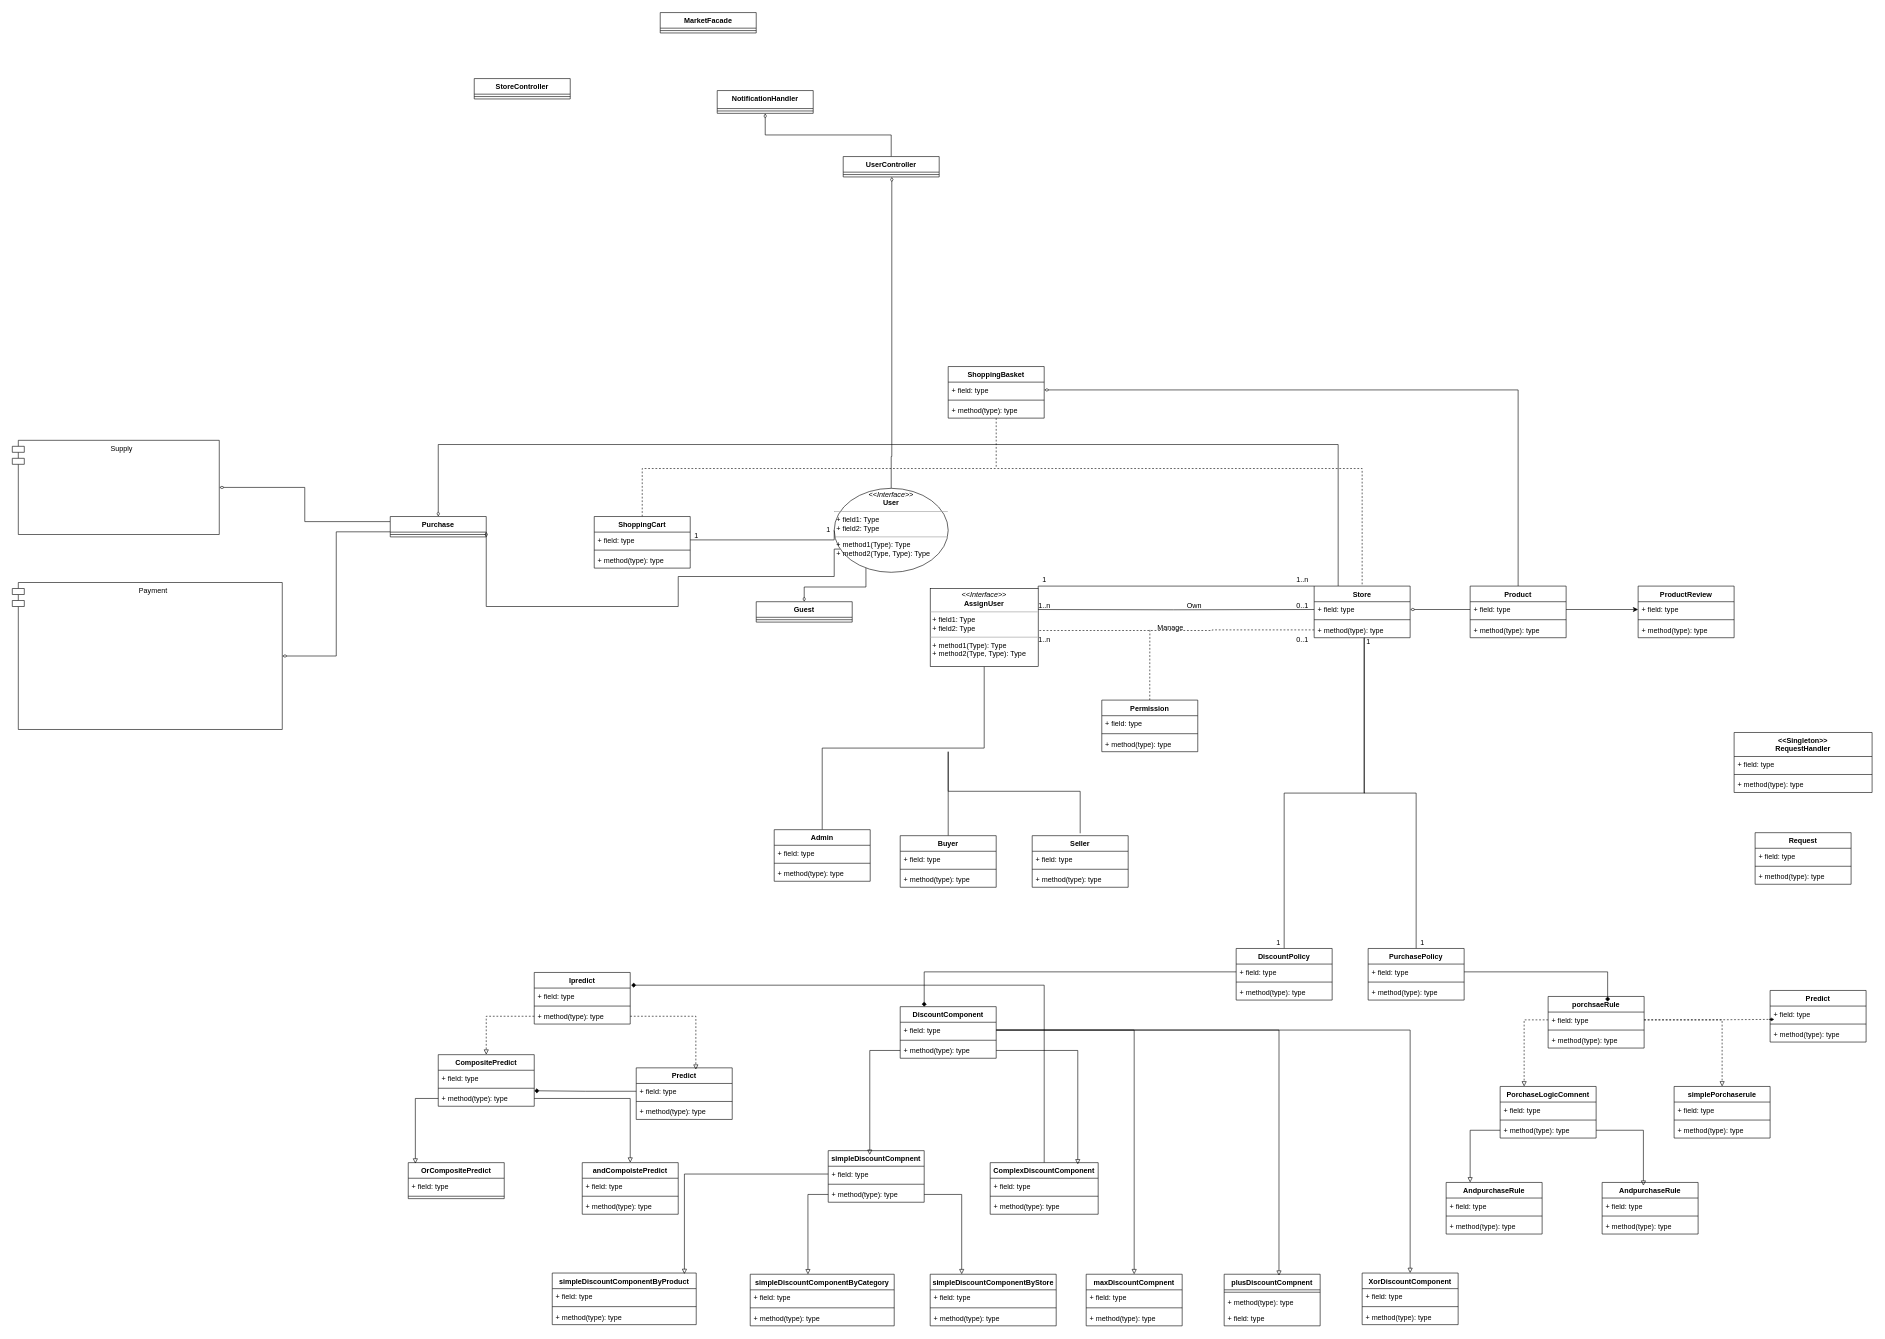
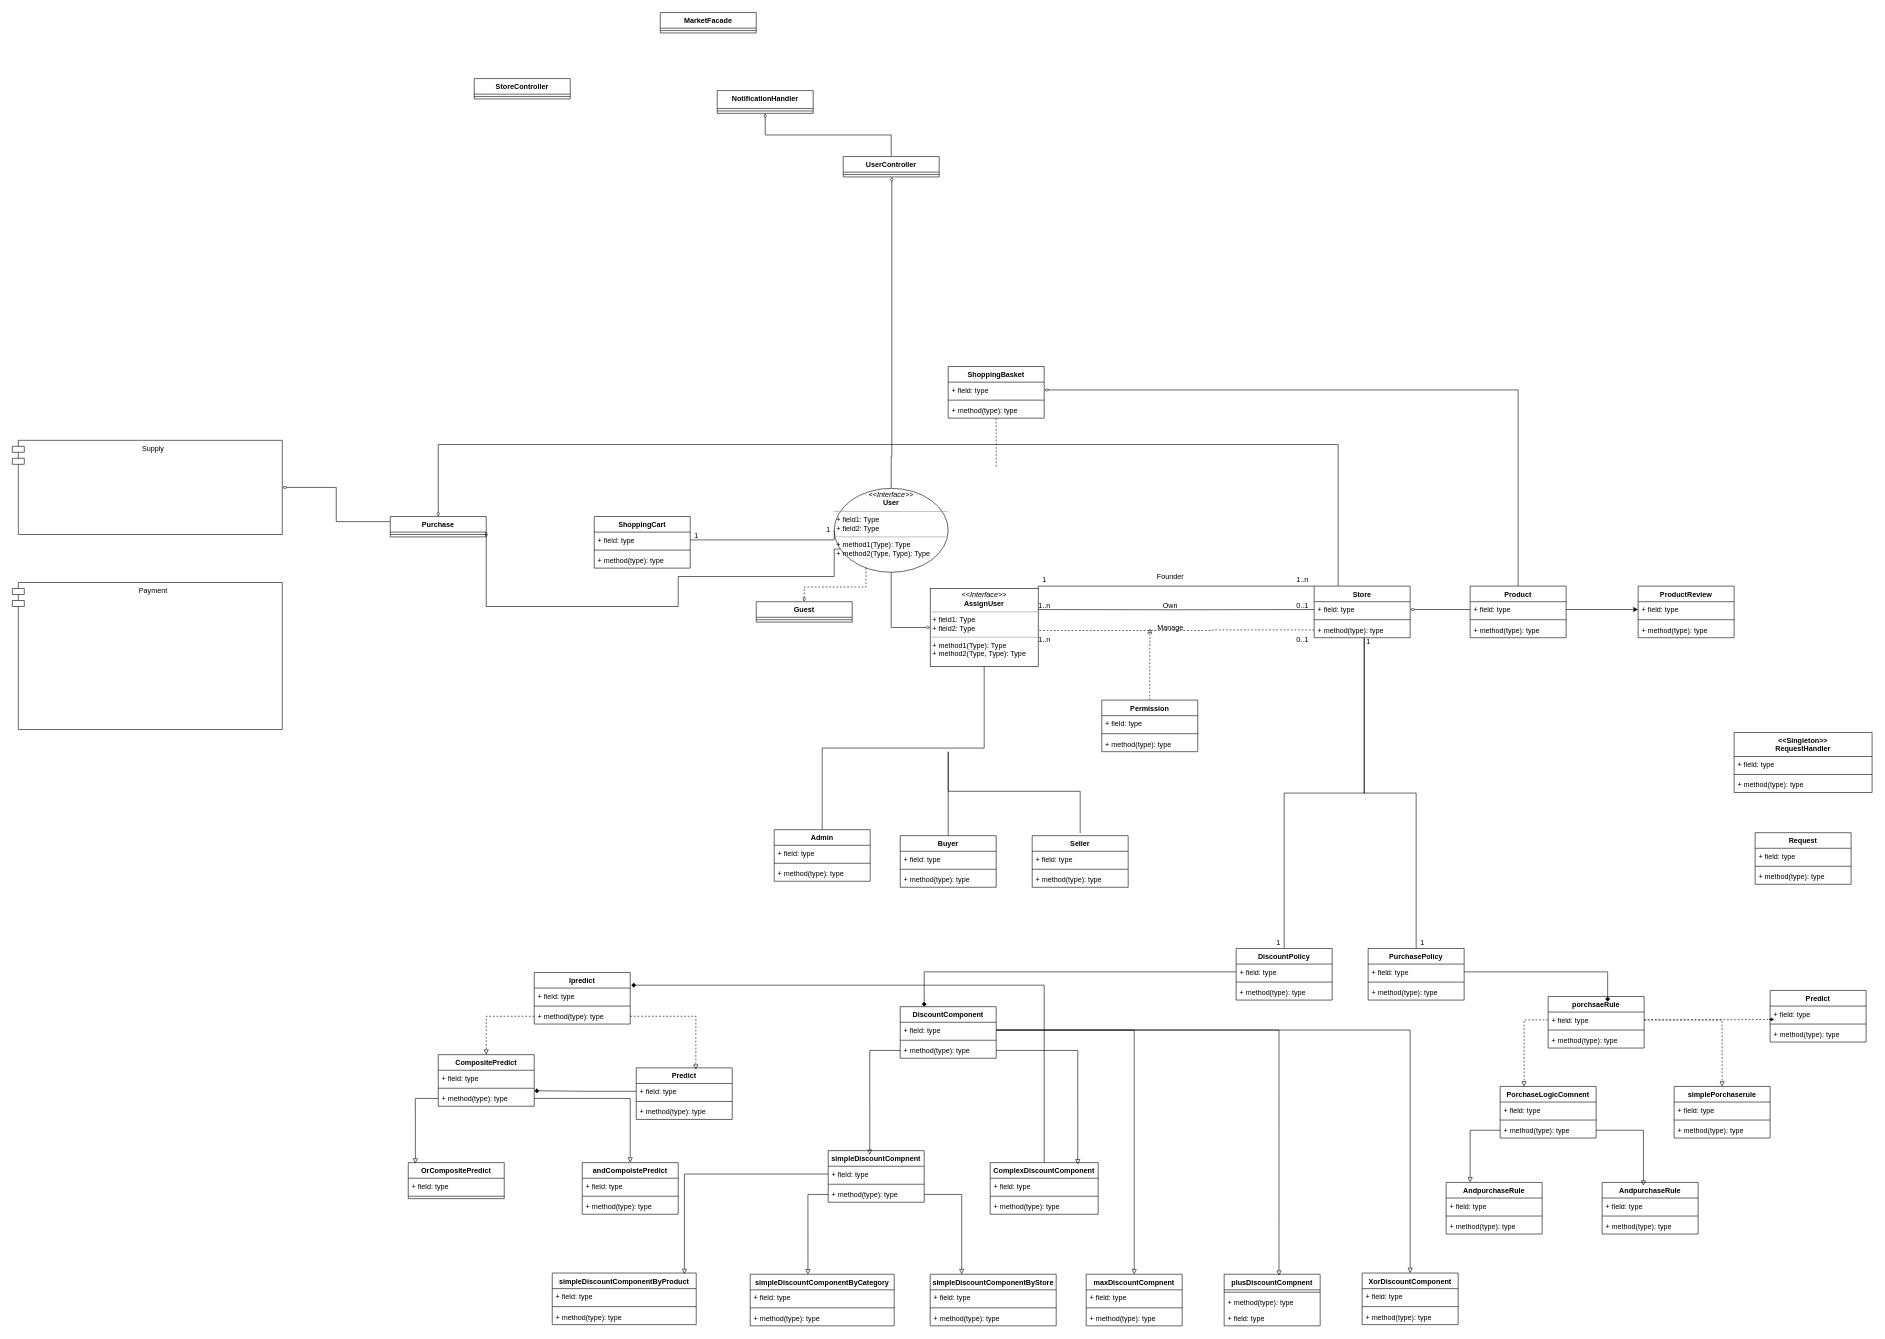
(1036, 468) -> none
(116, 487) -> (147, 487)
none -> (1170, 577)
(841, 587) -> (841, 587)
(336, 592) -> none
(1194, 606) -> (1170, 606)
none -> (891, 616)
(1150, 632) -> (1150, 634)
